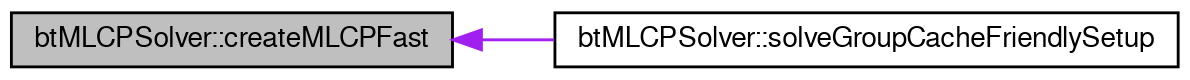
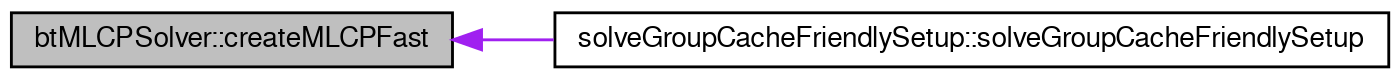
(867, 40) -> (972, 40)
